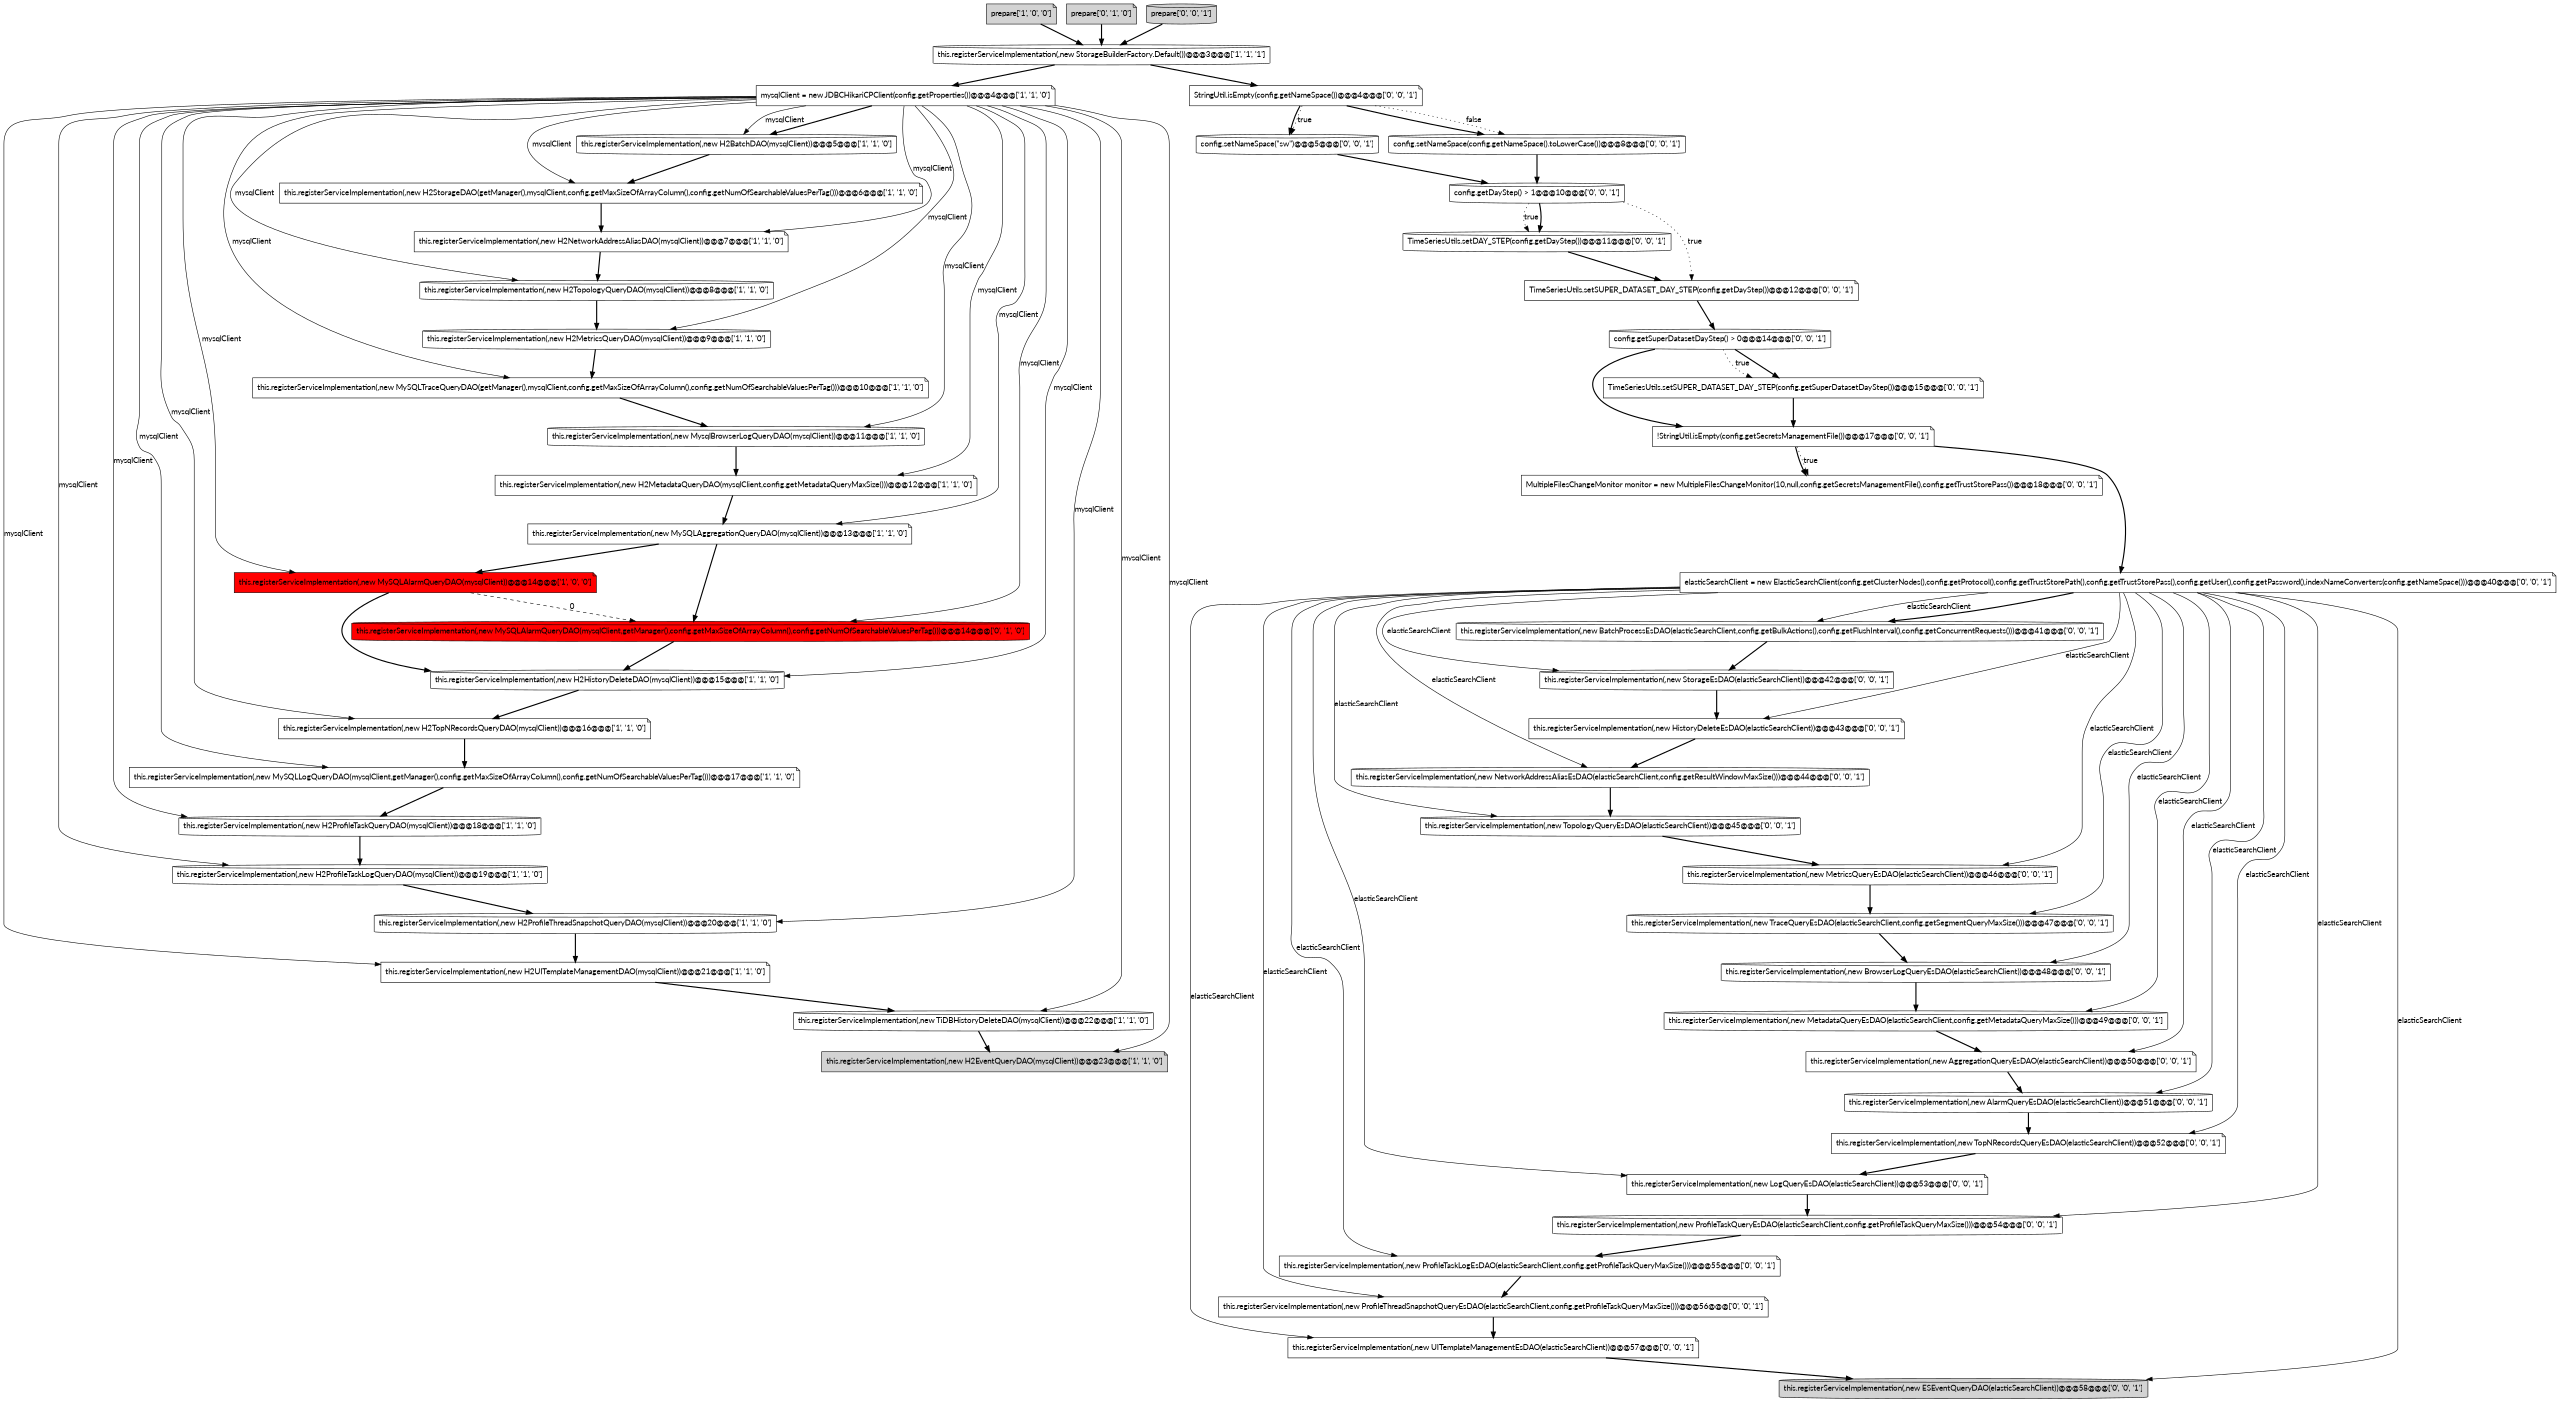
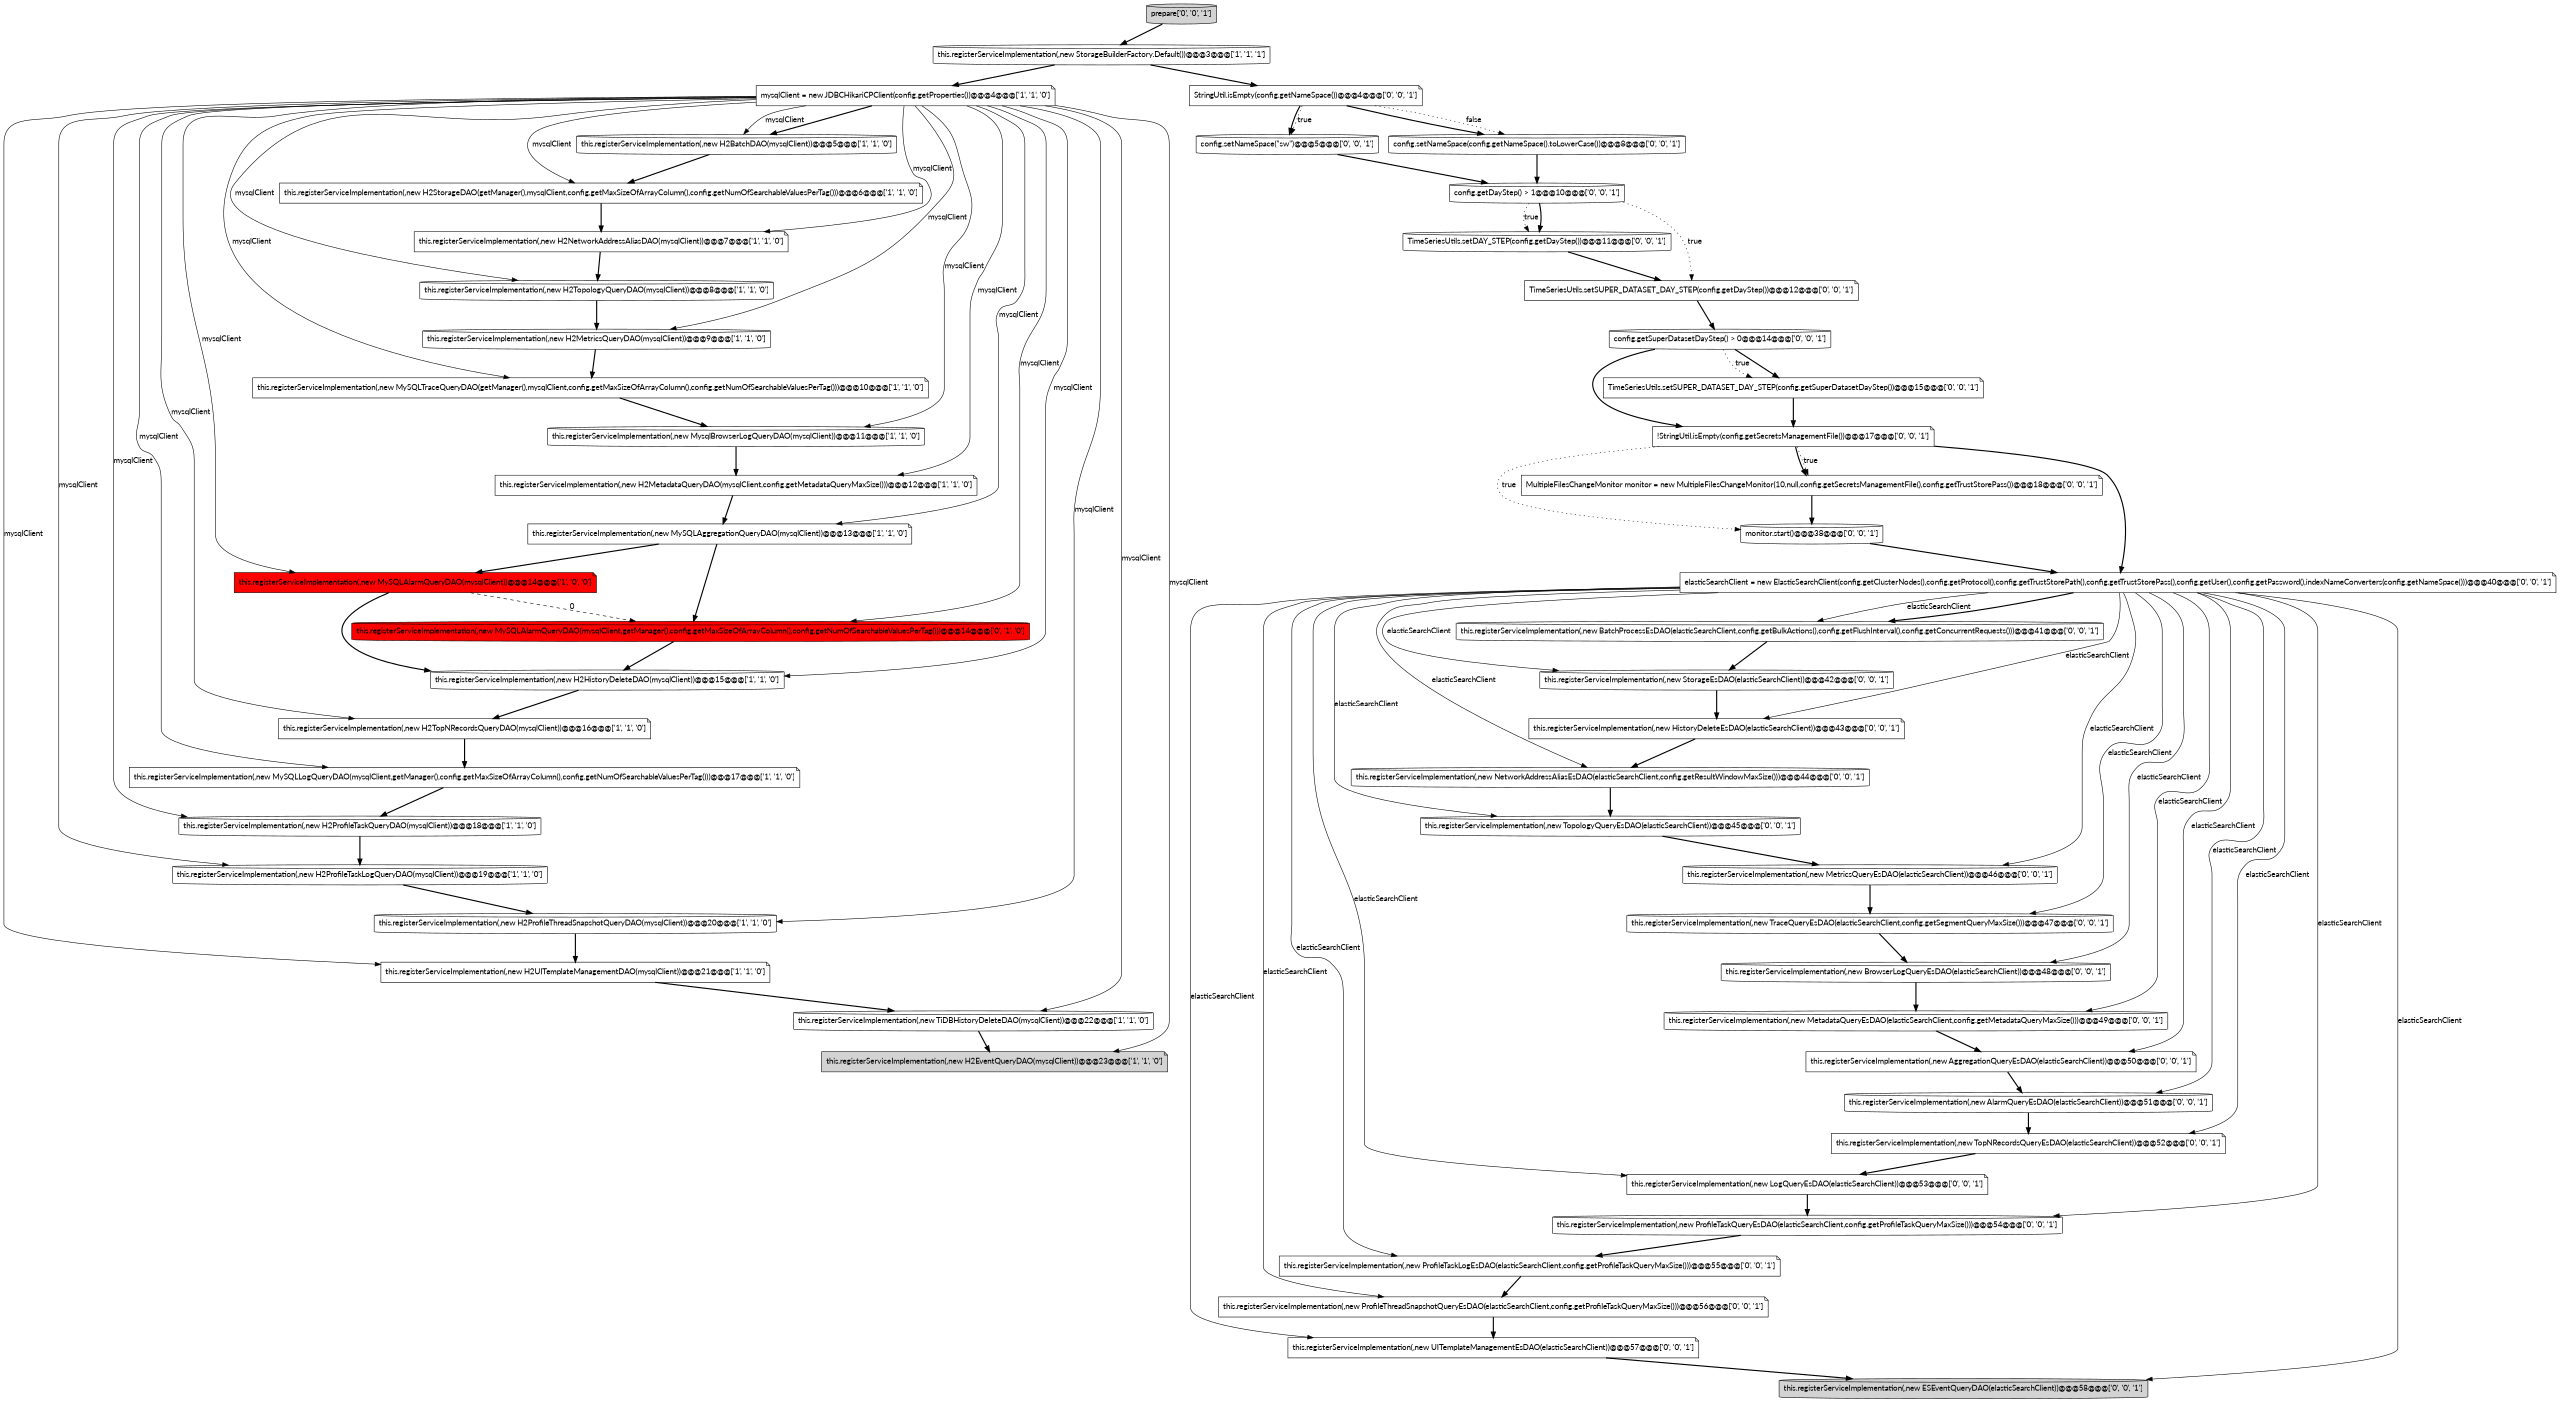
(1021, 14) -> none
(1102, 14) -> none
none -> (1812, 534)
